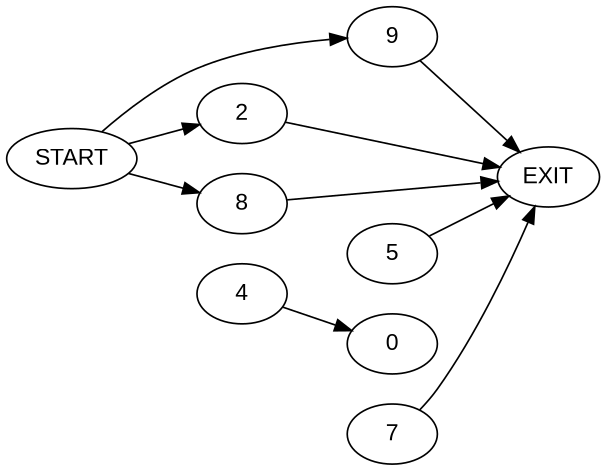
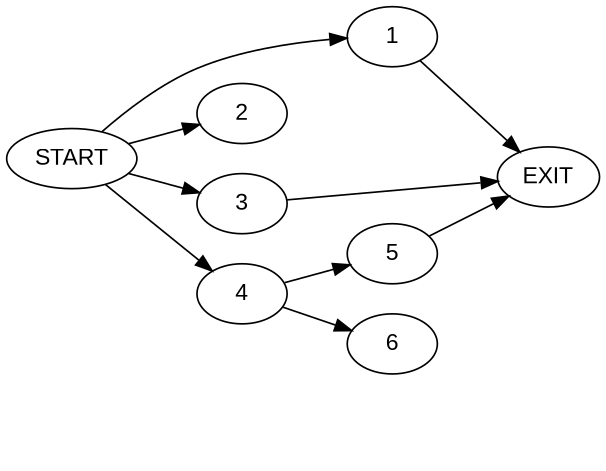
(392, 37) -> (392, 37)
(384, 143) -> none
(242, 204) -> (242, 204)
none -> (152, 222)
none -> (309, 276)
(392, 344) -> (392, 344)
(392, 434) -> none
